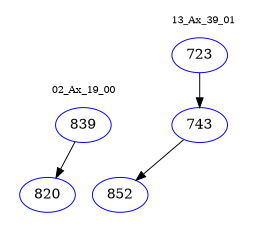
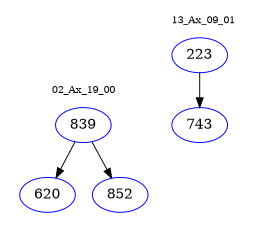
(204, 21) -> (204, 21)
(200, 55) -> (200, 55)
(164, 157) -> (99, 156)
(48, 195) -> (48, 195)
